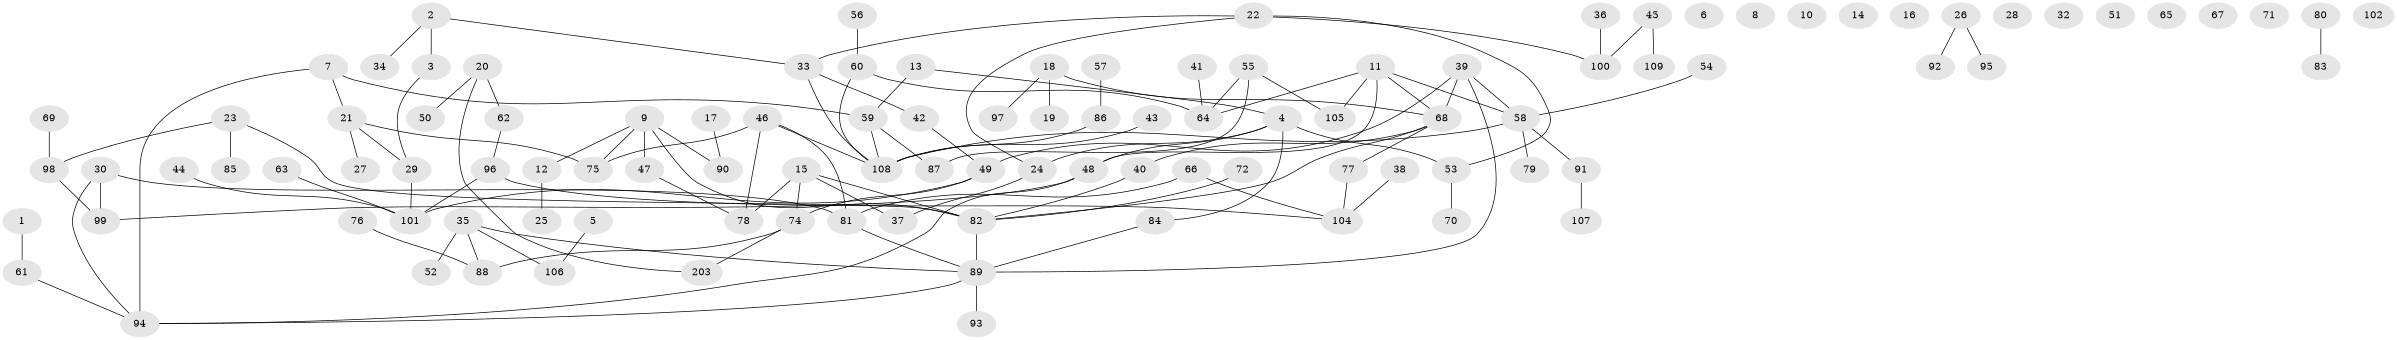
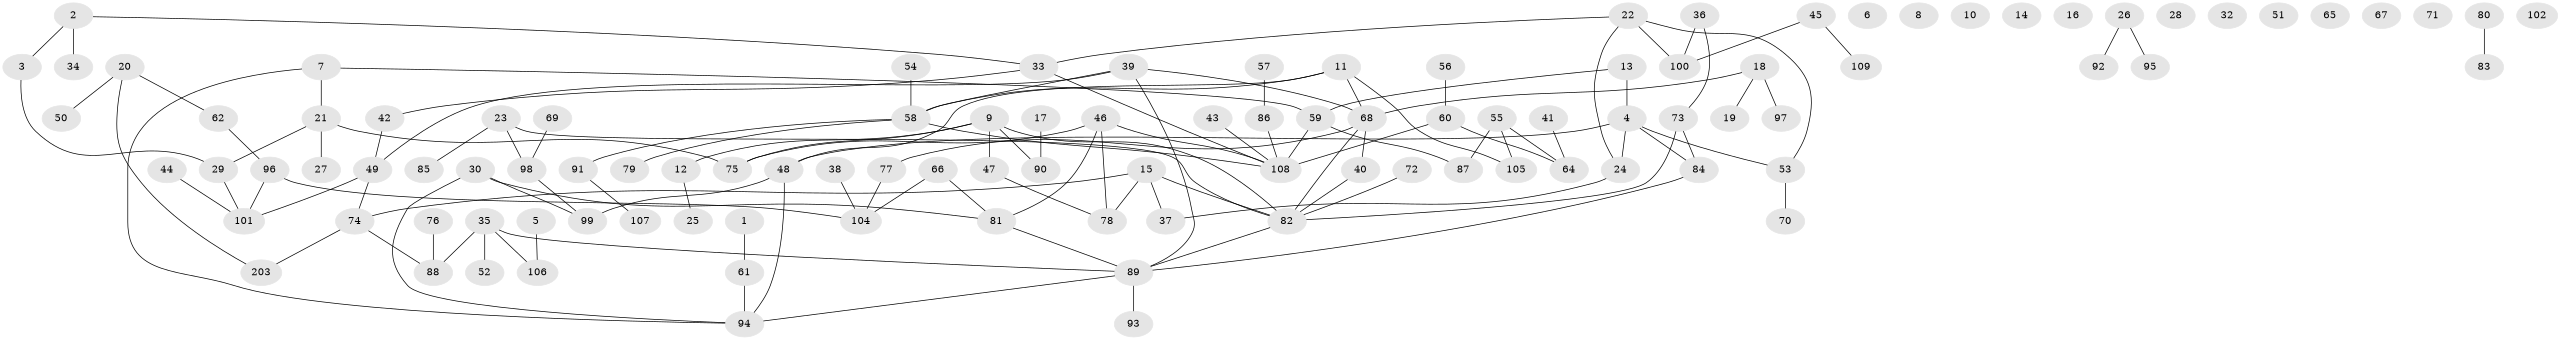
(1283, 95) -> none
none -> (1678, 119)
(282, 170) -> none
